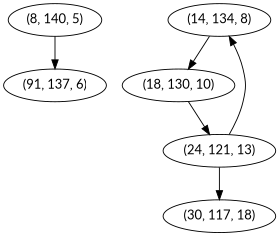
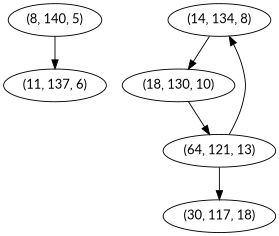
(55, 85) -> (55, 85)
(219, 151) -> (219, 151)
